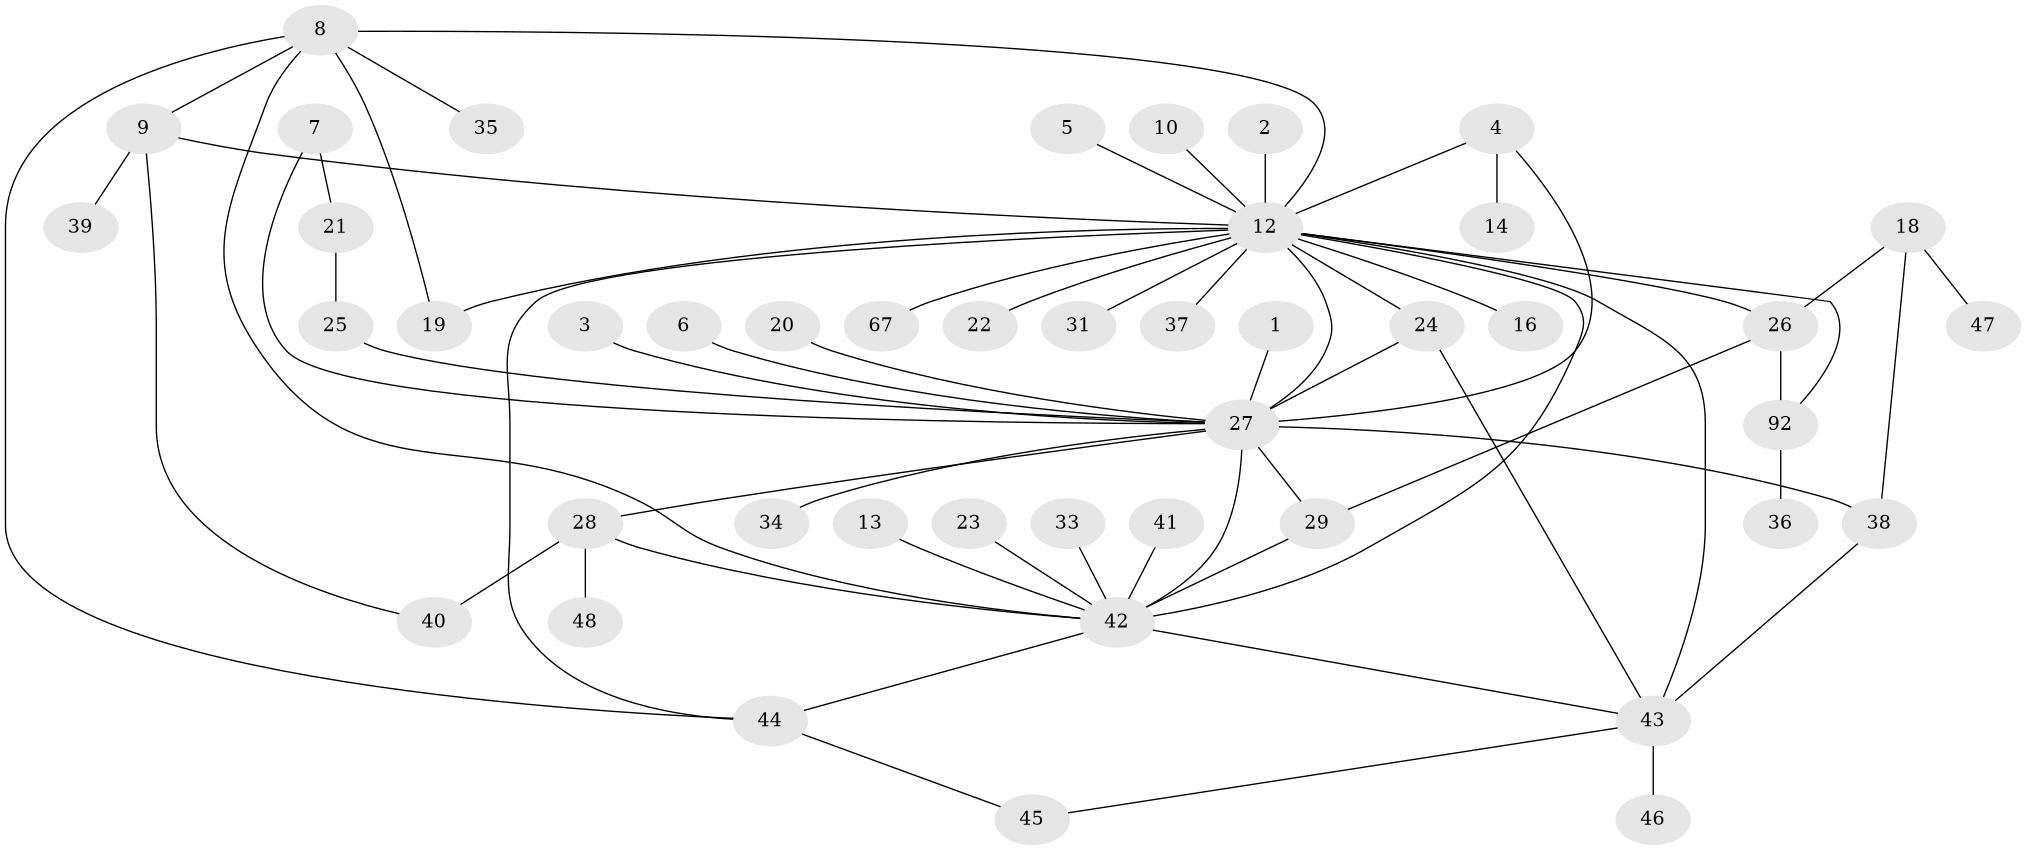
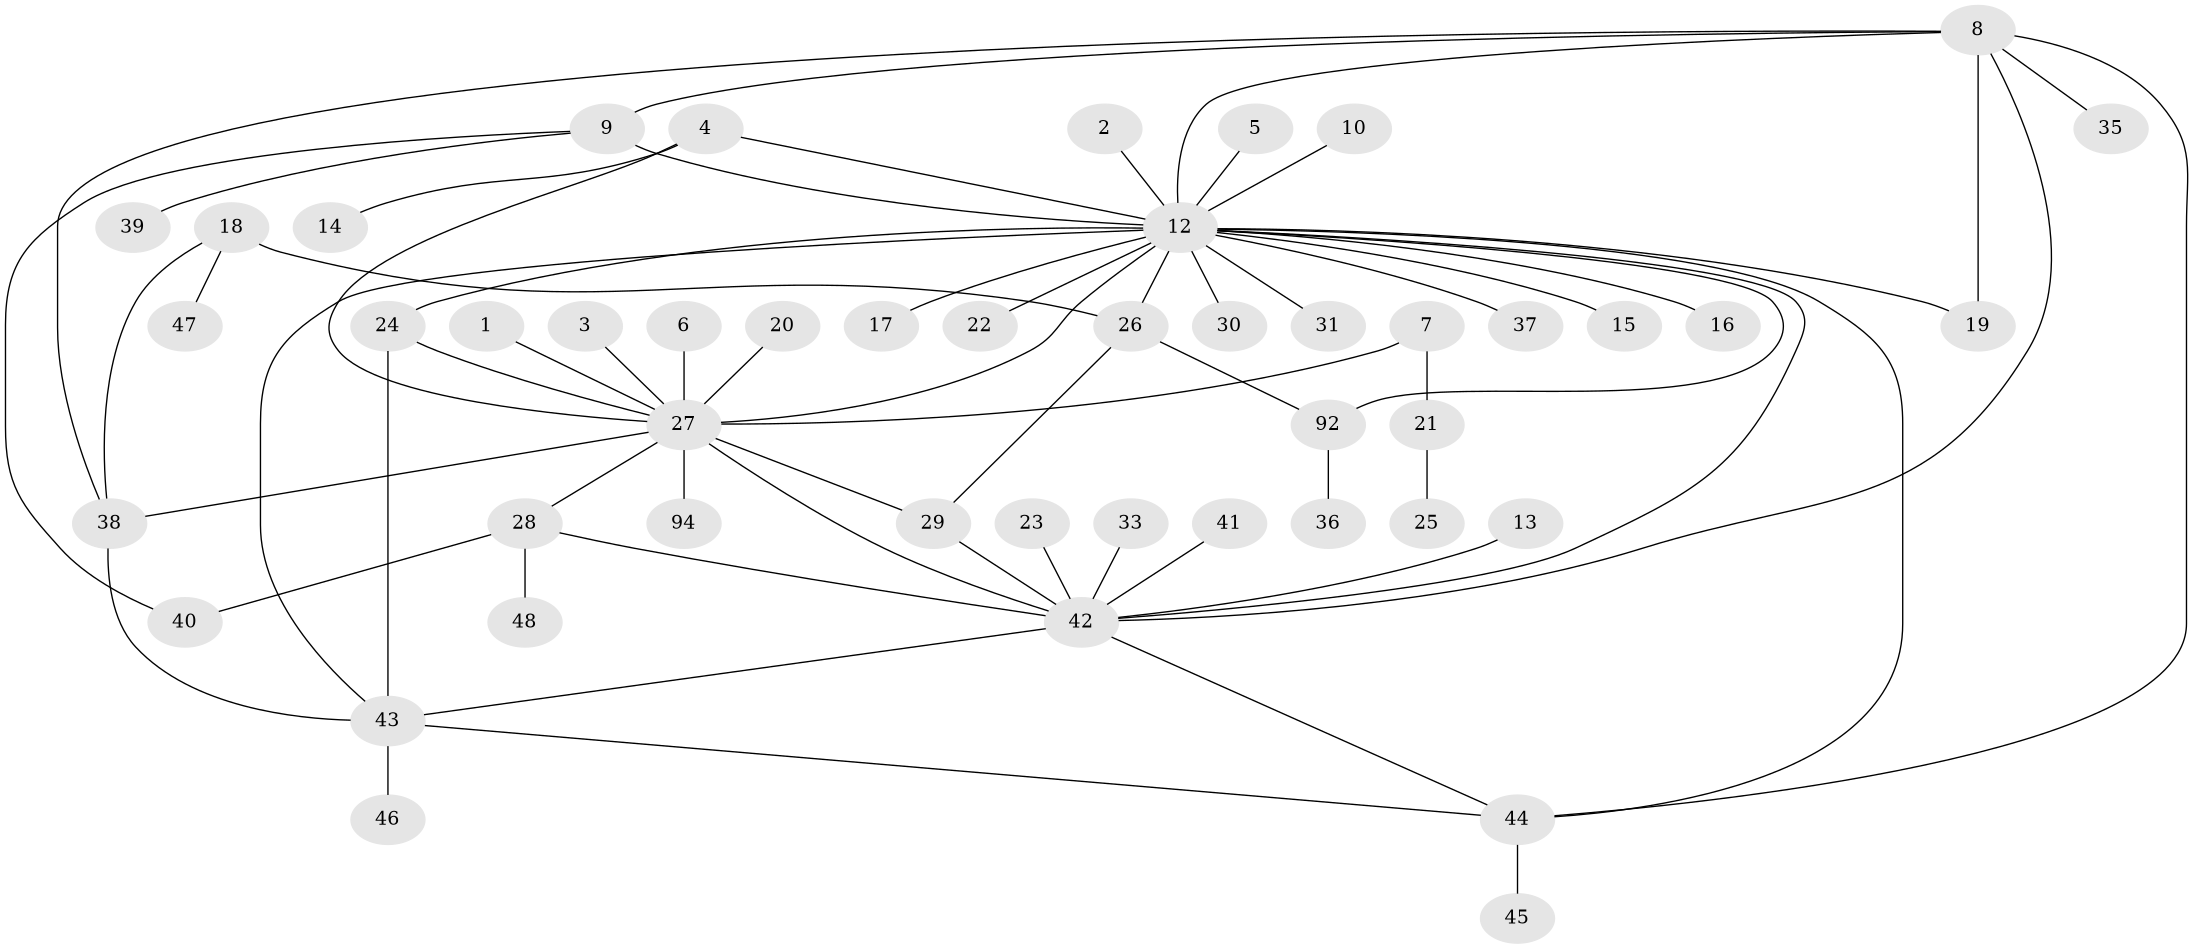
none -> (843, 59)
(881, 326) -> (881, 326)
none -> (1230, 326)
none -> (1624, 326)
(782, 399) -> none
(772, 524) -> (684, 524)
(1343, 770) -> (953, 770)
